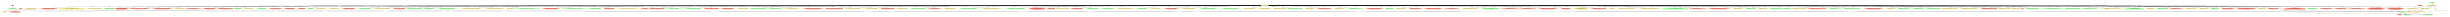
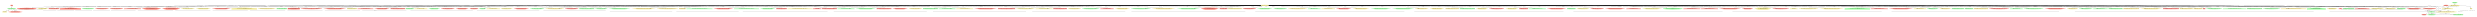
none -> (1524, 9)
none -> (2429, 9)
